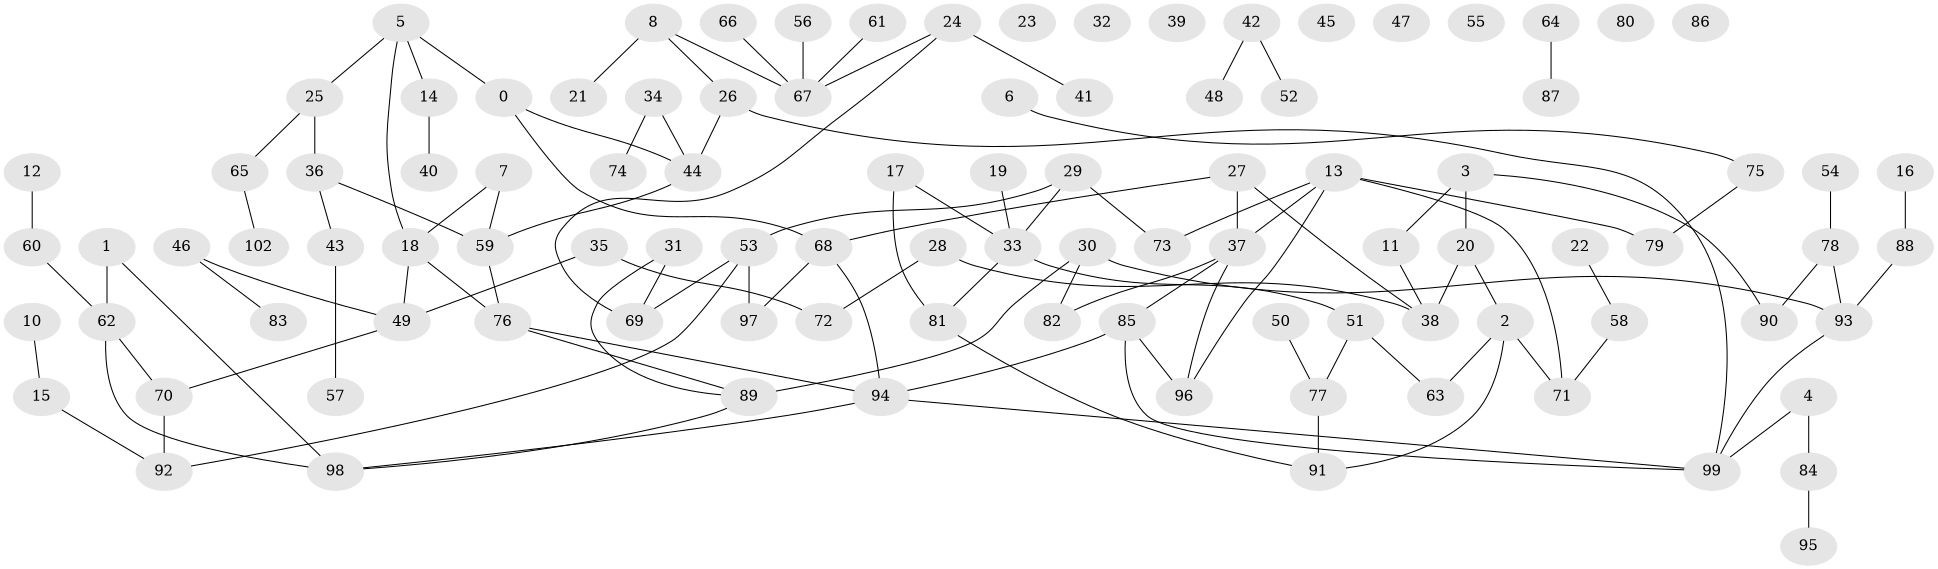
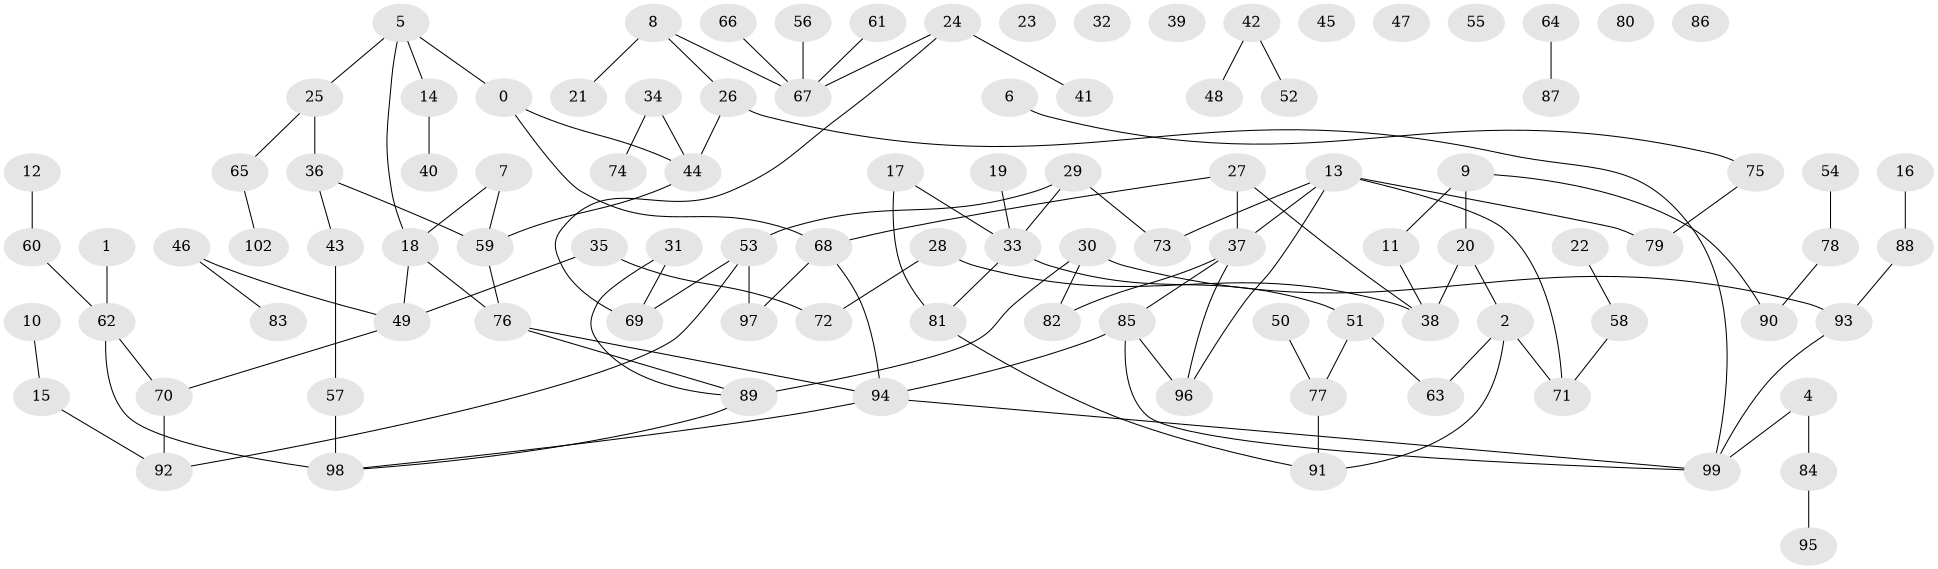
(1466, 172) -> (1466, 172)
(1837, 284) -> none
(221, 359) -> (336, 432)
